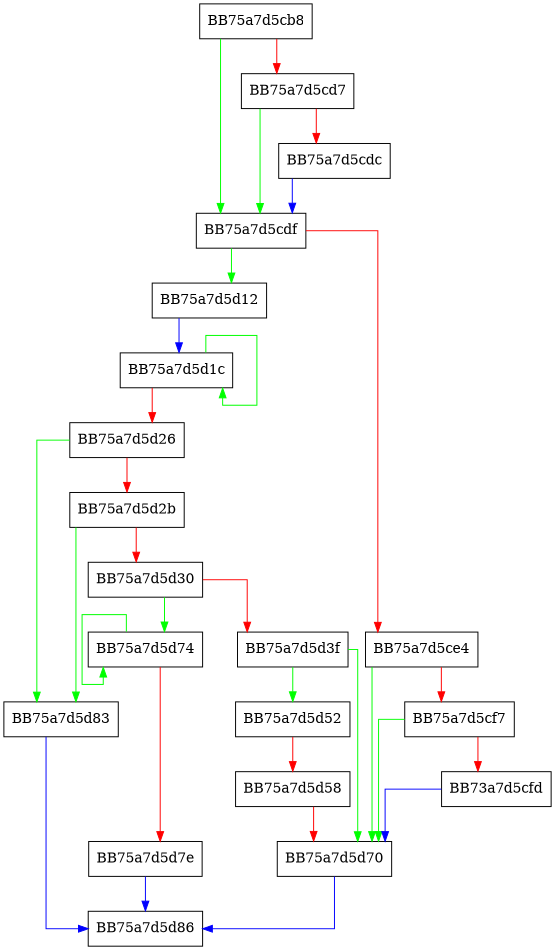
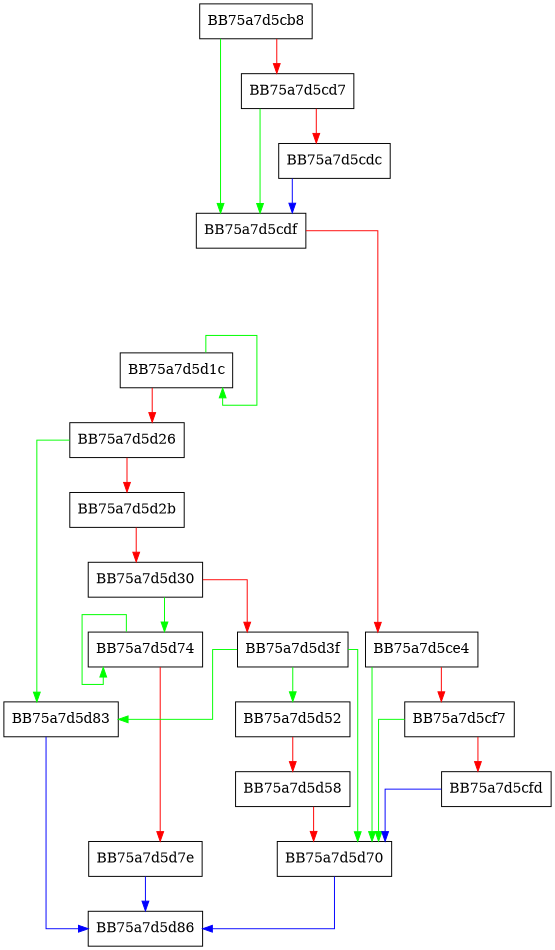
(209, 301) -> none
(76, 610) -> (213, 714)
(496, 789) -> (496, 789)
